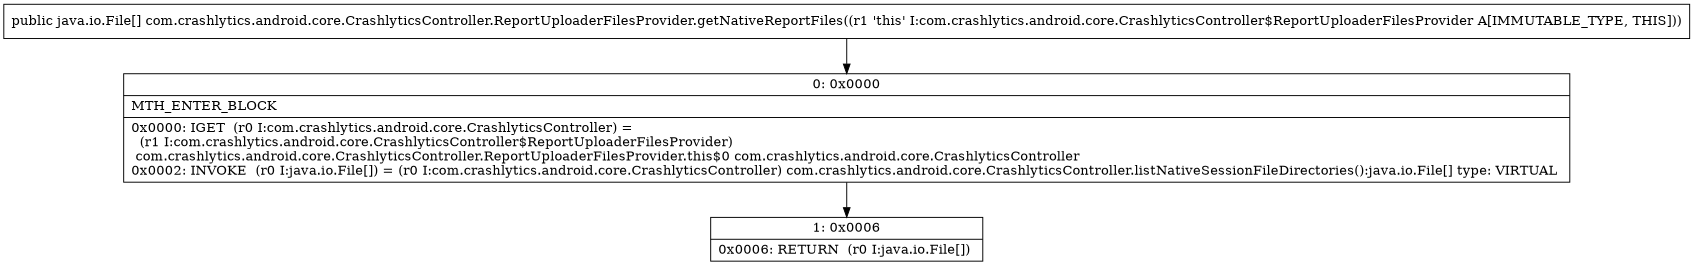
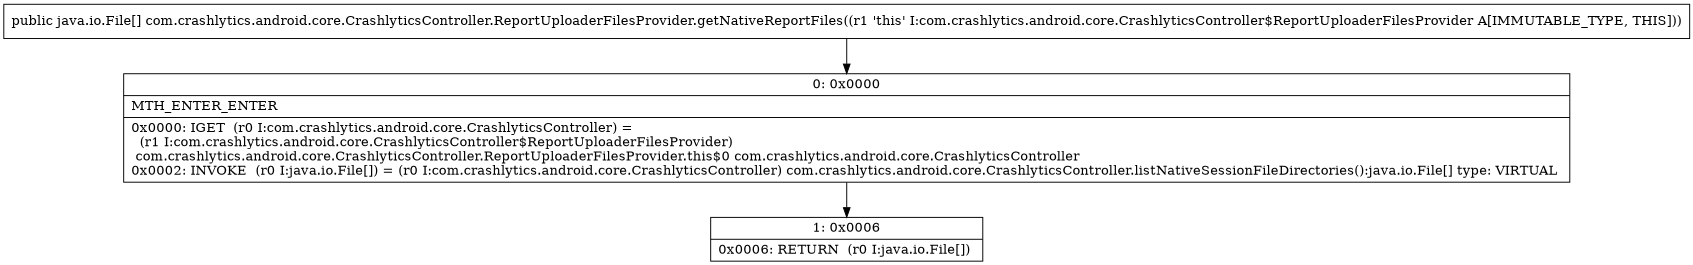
(205, 106) -> (205, 106)
